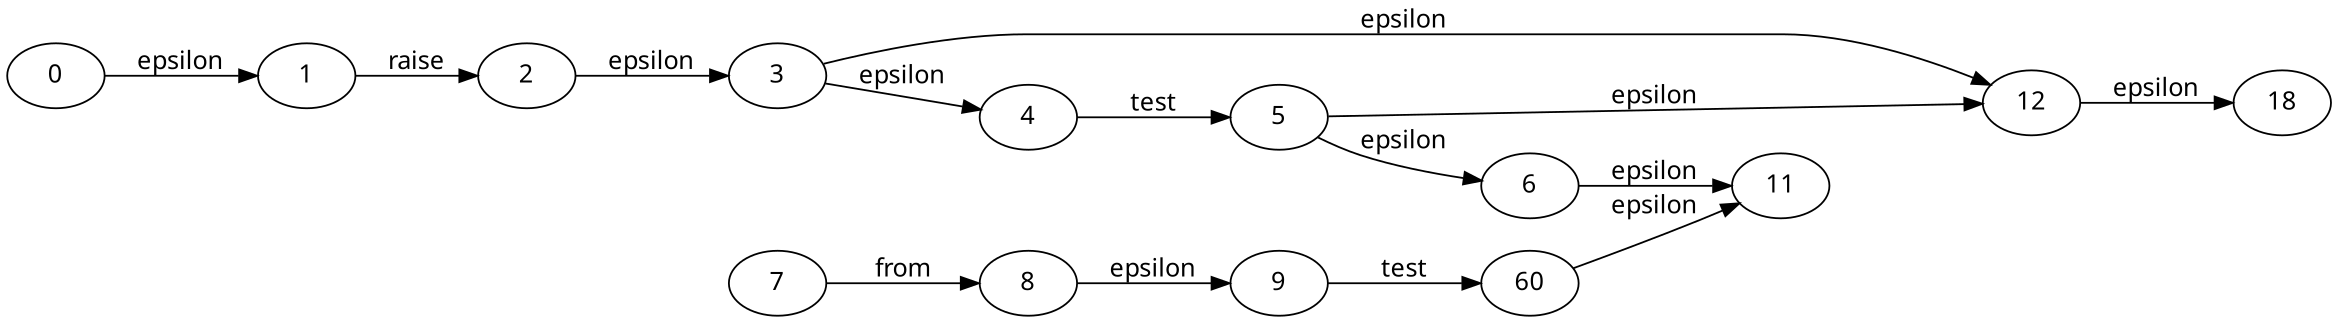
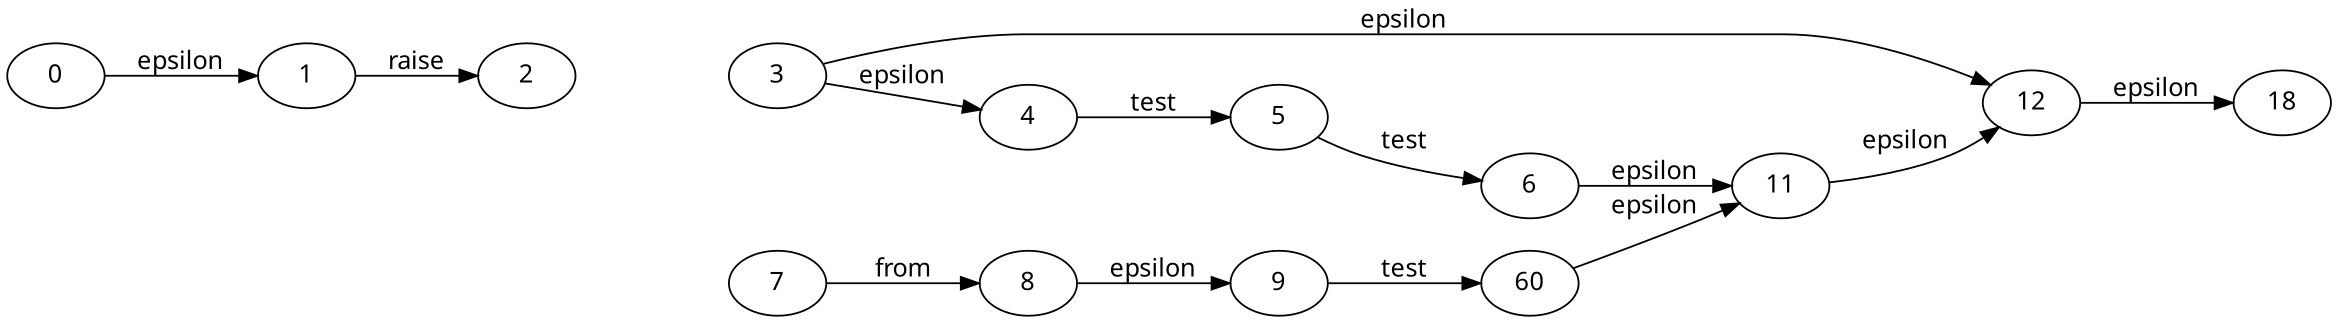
(643, 76) -> none
(1646, 110) -> (1909, 168)
(1405, 142) -> (1405, 142)
